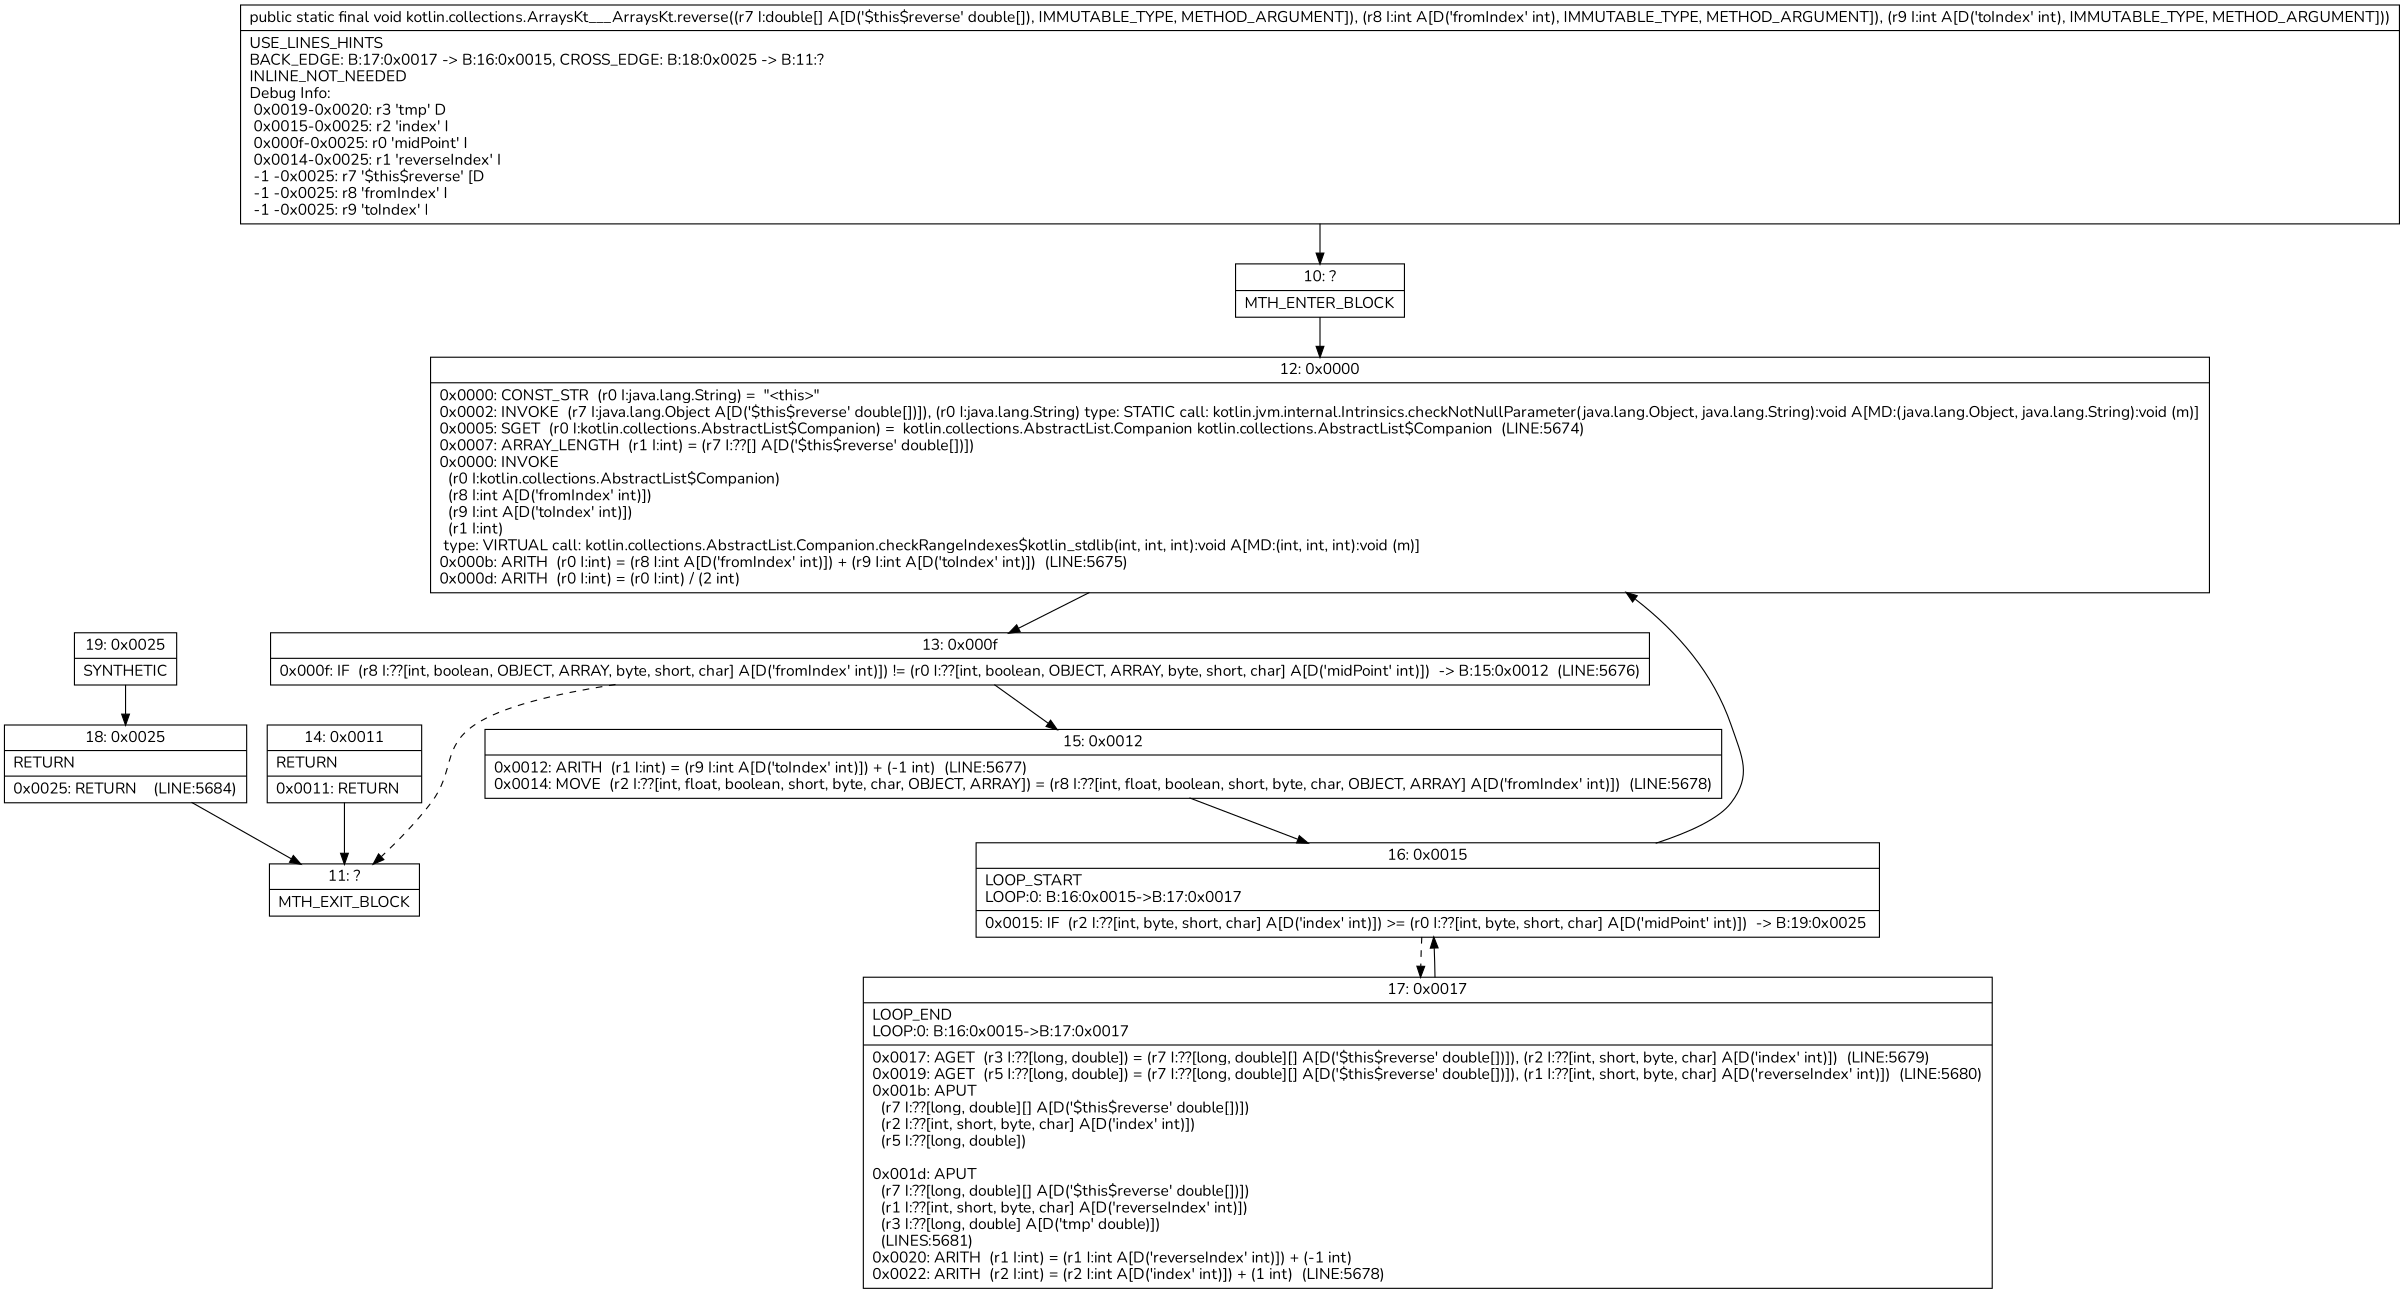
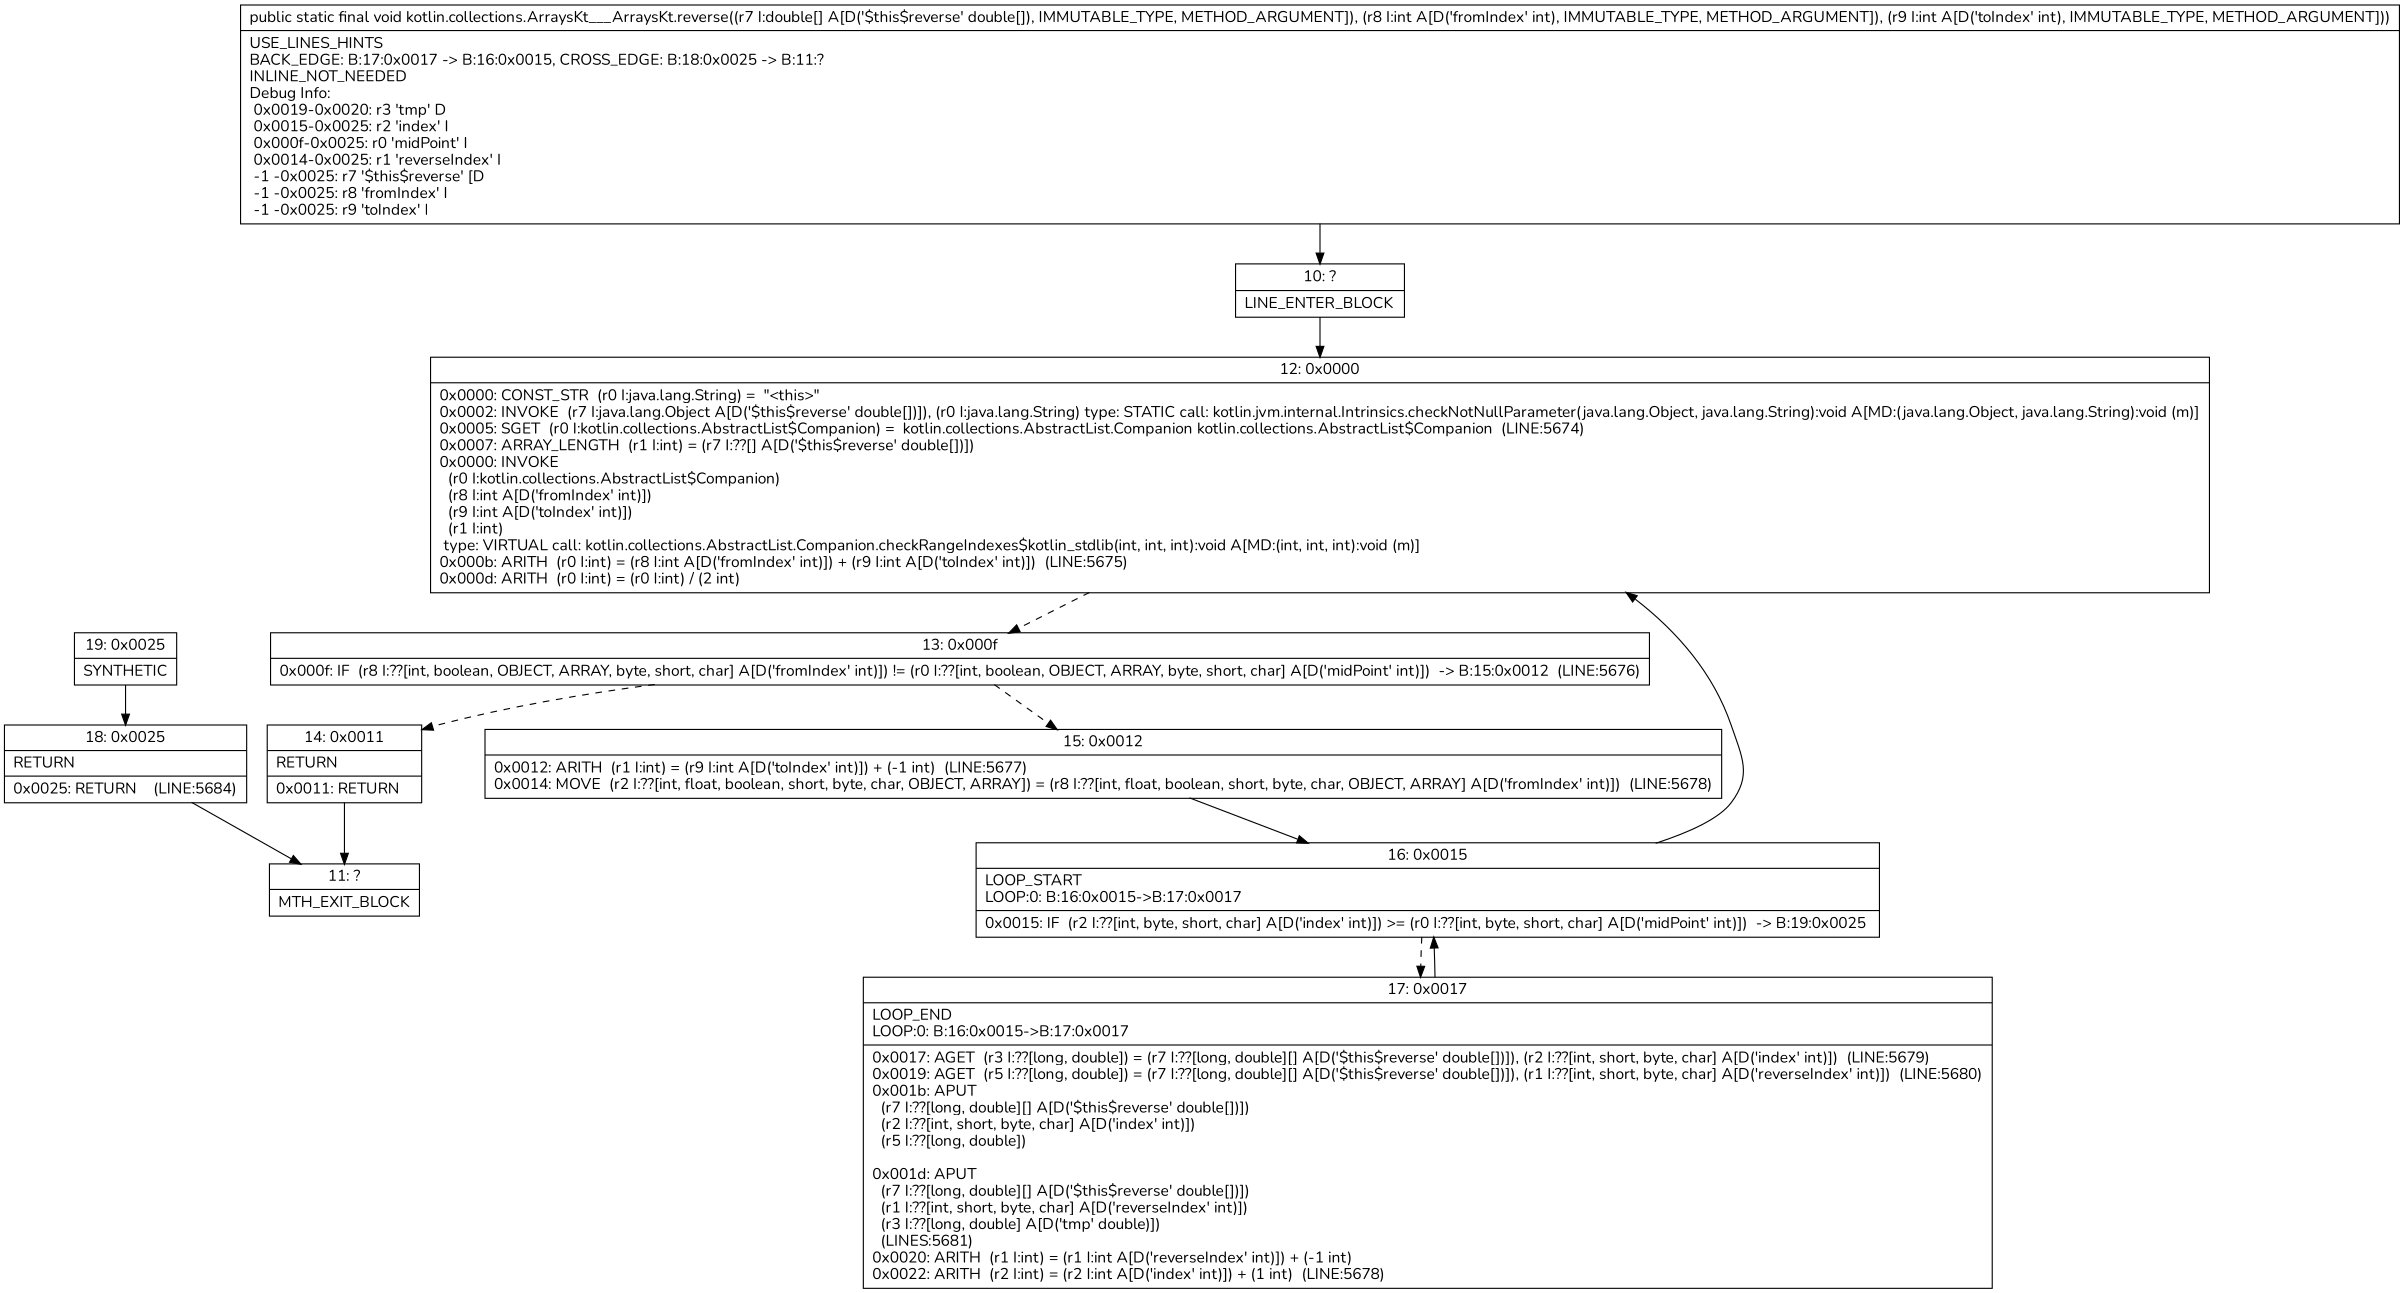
(1320, 303) -> (1319, 303)
(1054, 610) -> (1054, 610)
(1021, 704) -> (1021, 704)
(468, 730) -> (543, 702)
